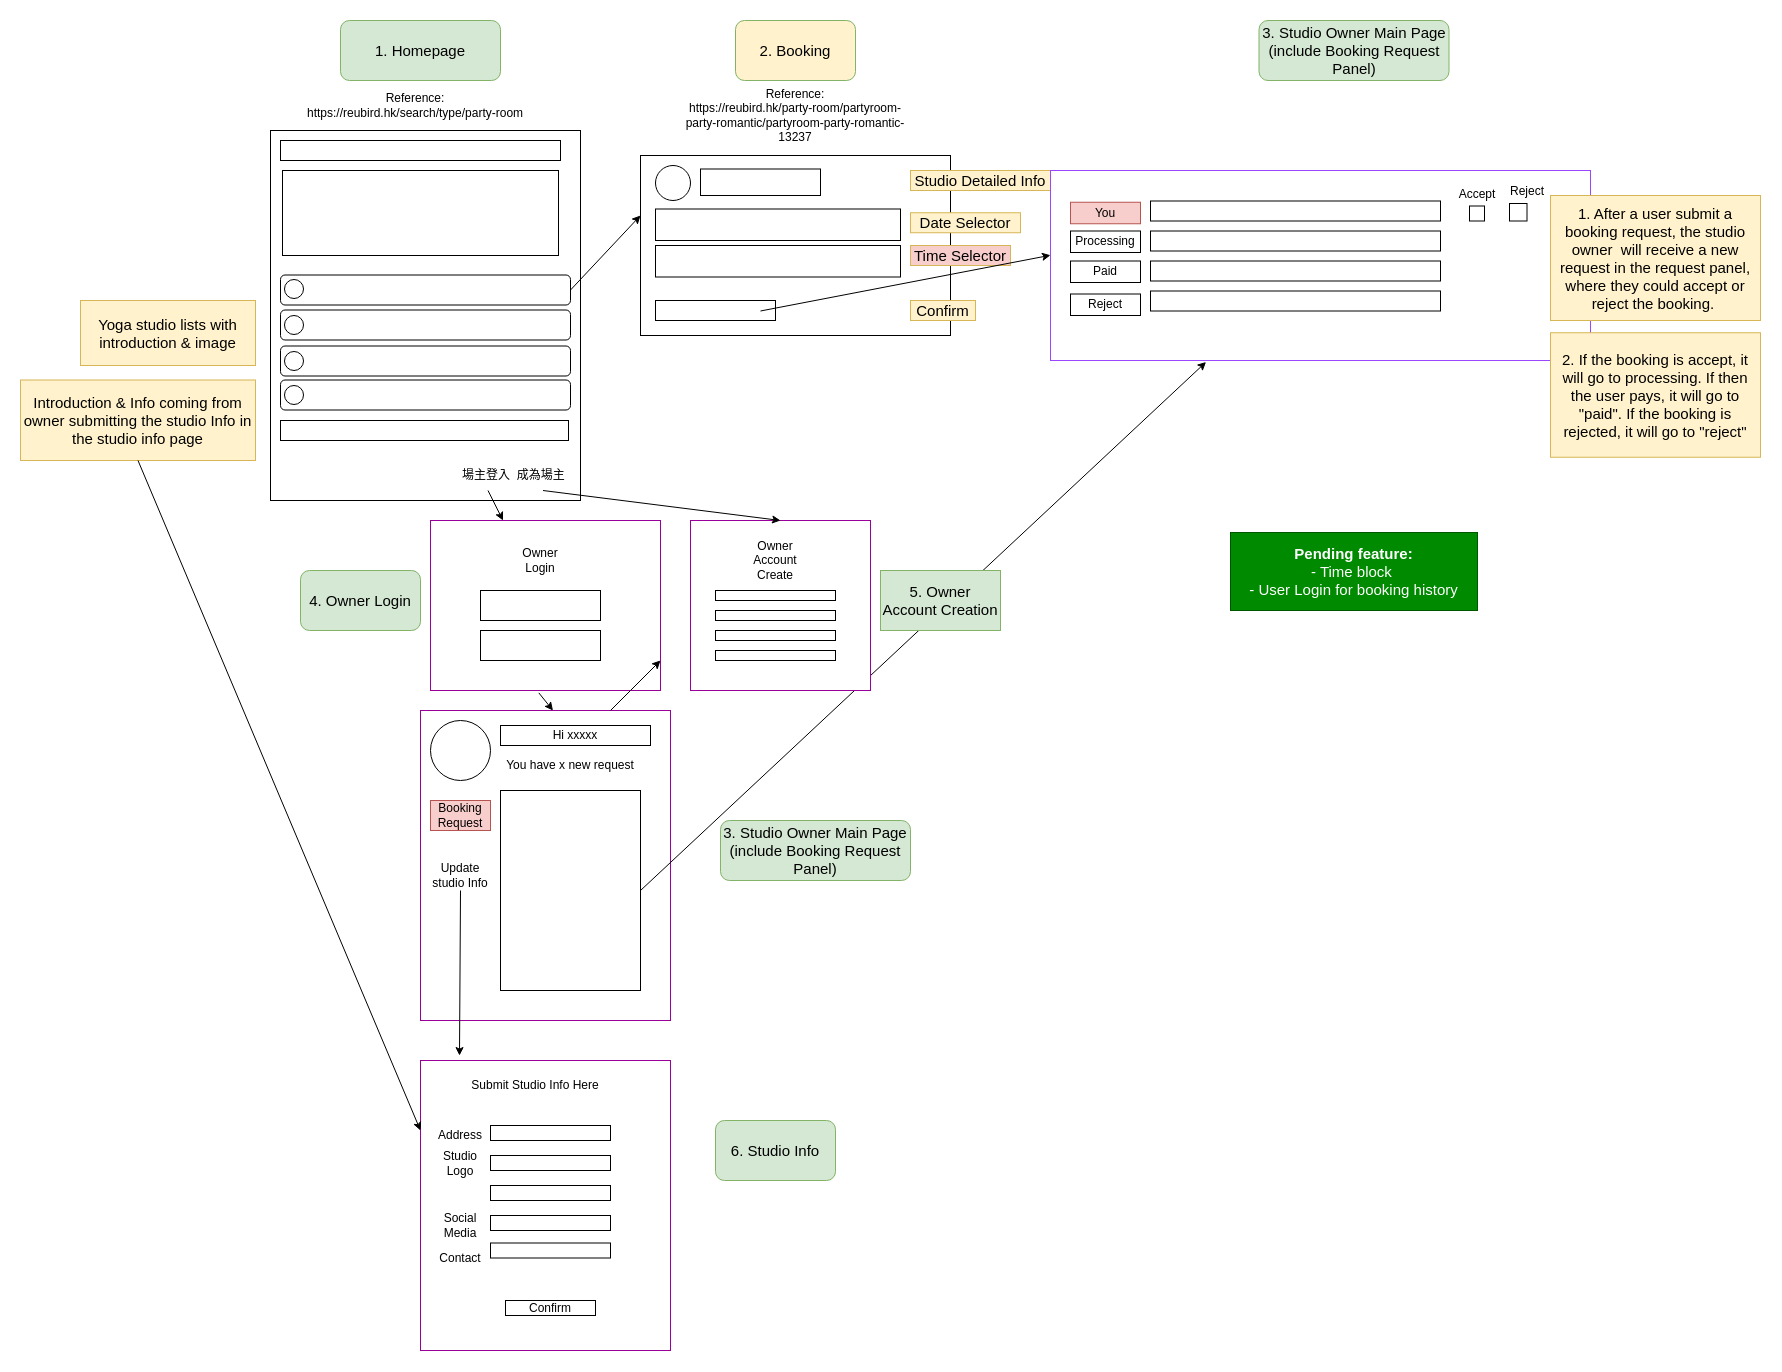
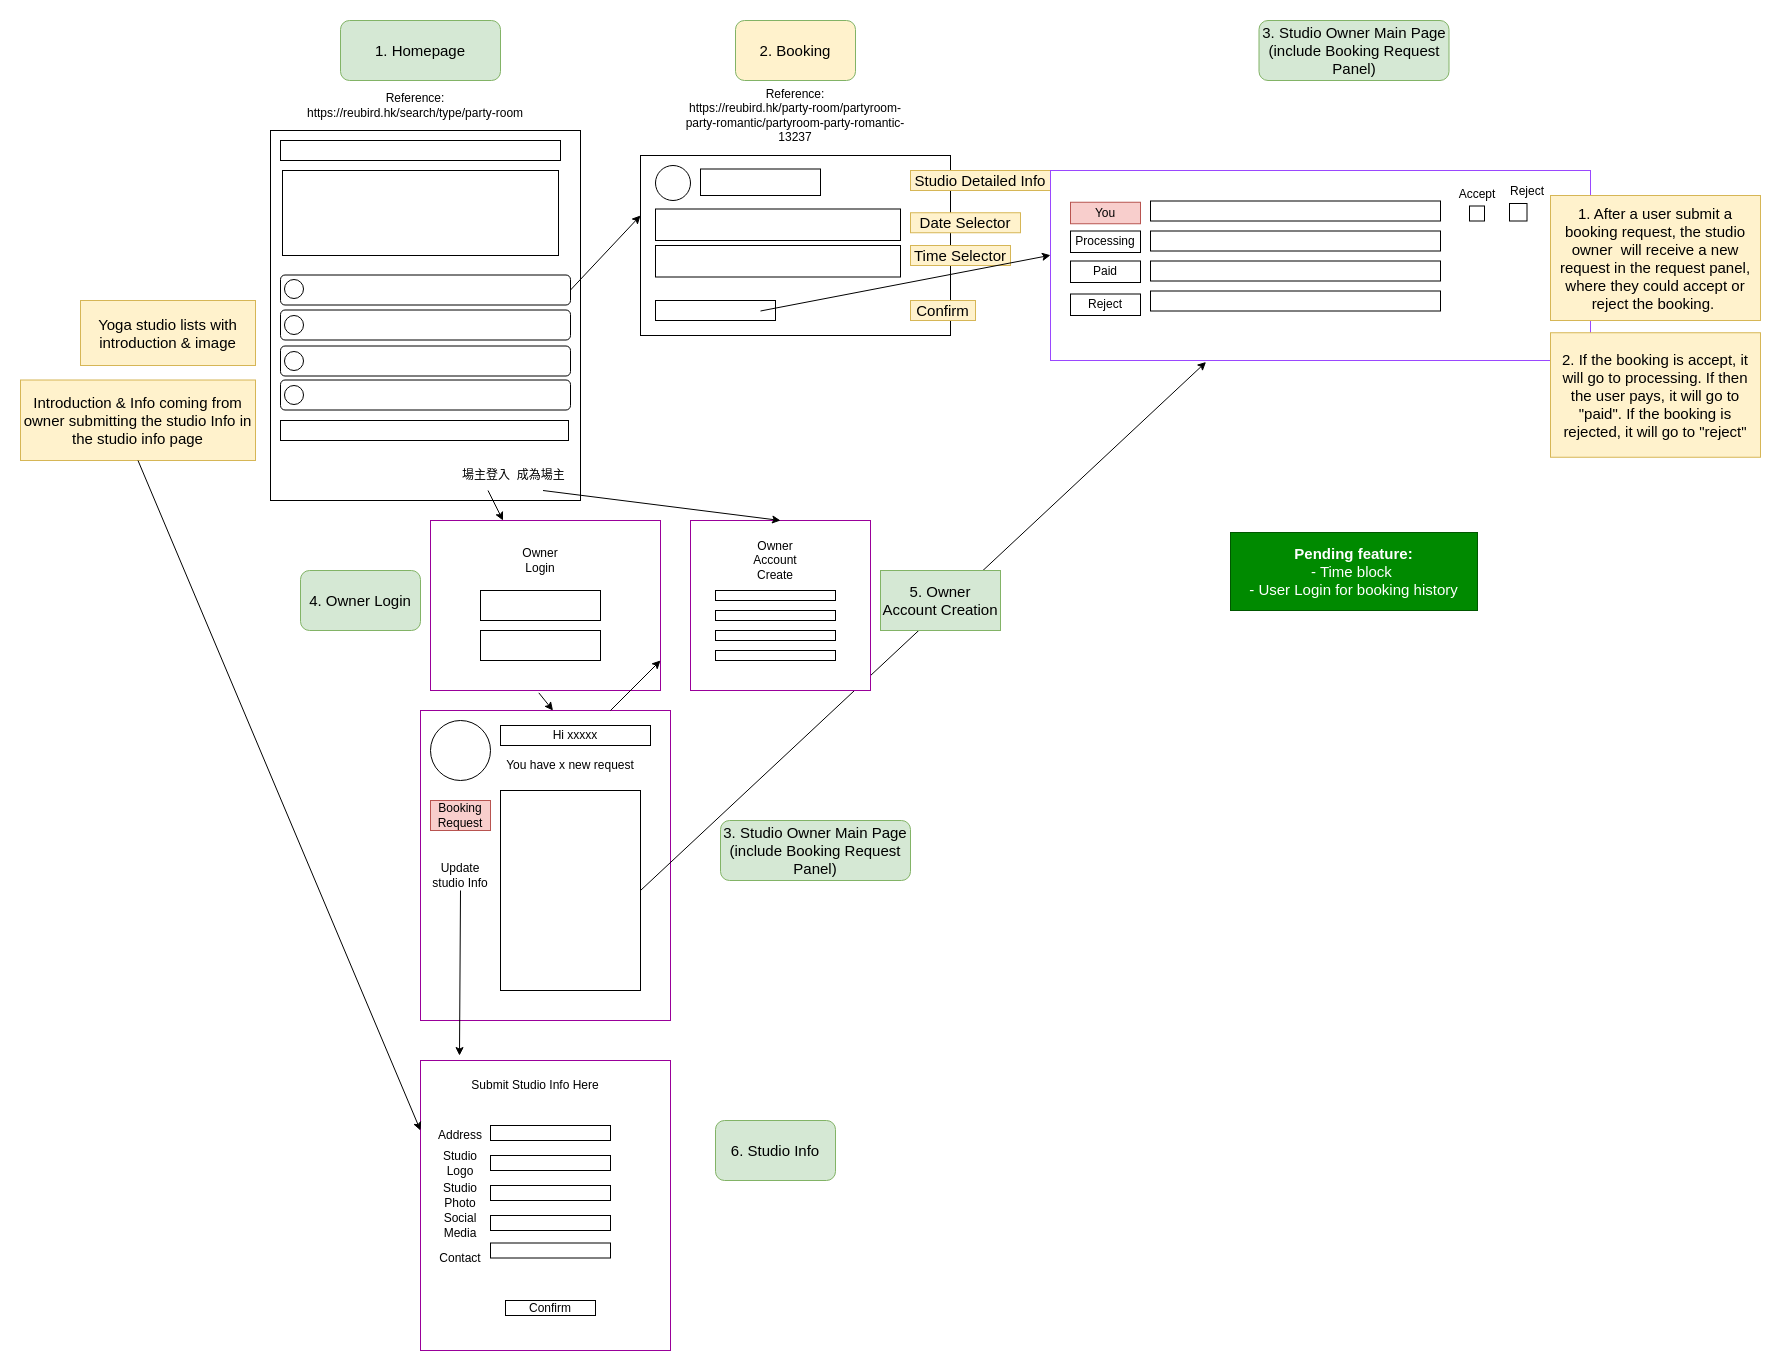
(961, 256) -> (961, 256)
none -> (461, 1196)
